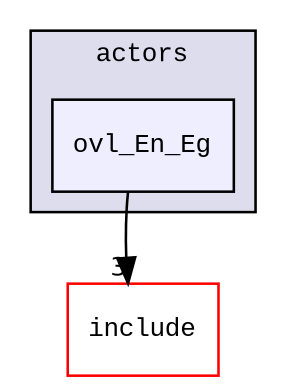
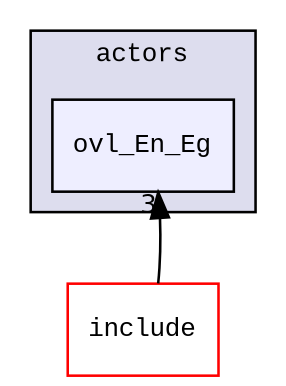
(126, 228) -> (160, 251)
